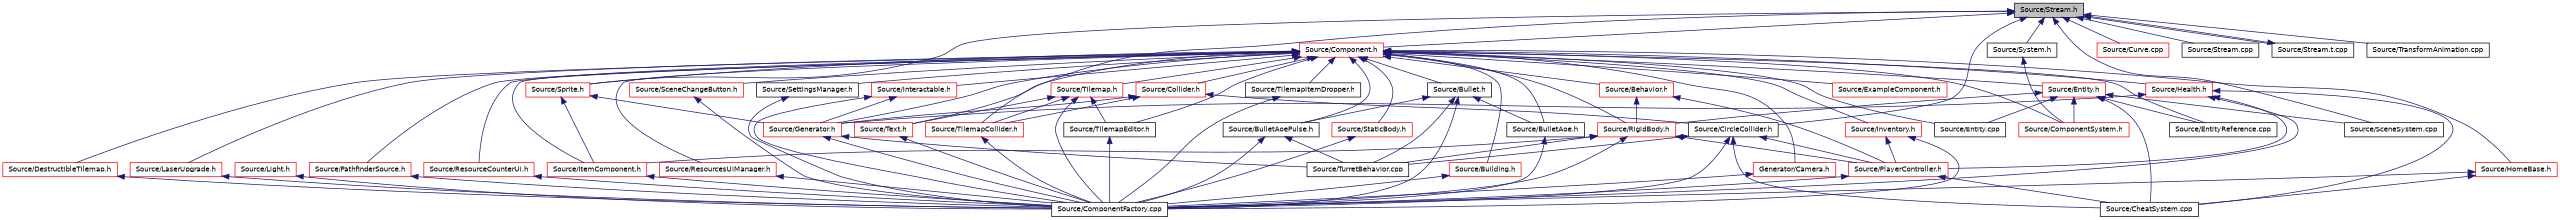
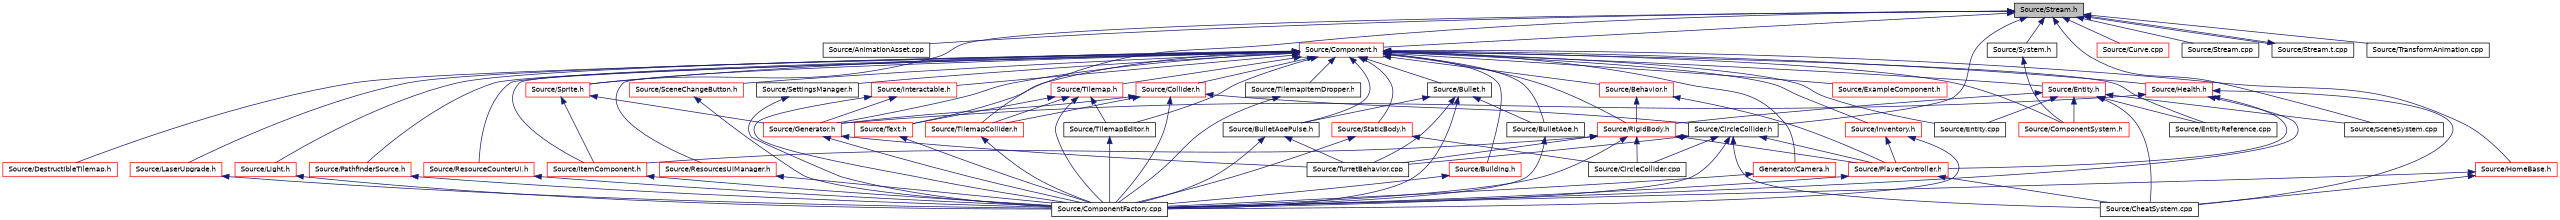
none -> (876, 50)
none -> (775, 63)
none -> (1637, 170)
(588, 198) -> (1146, 165)
